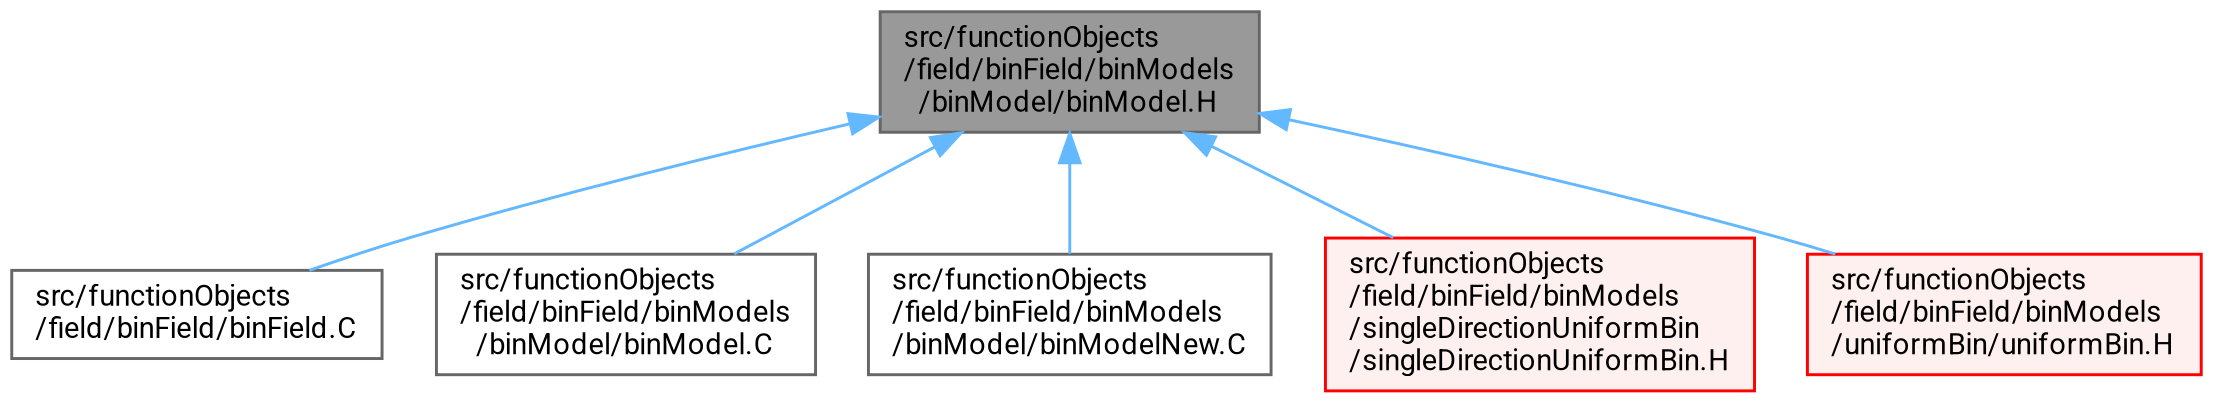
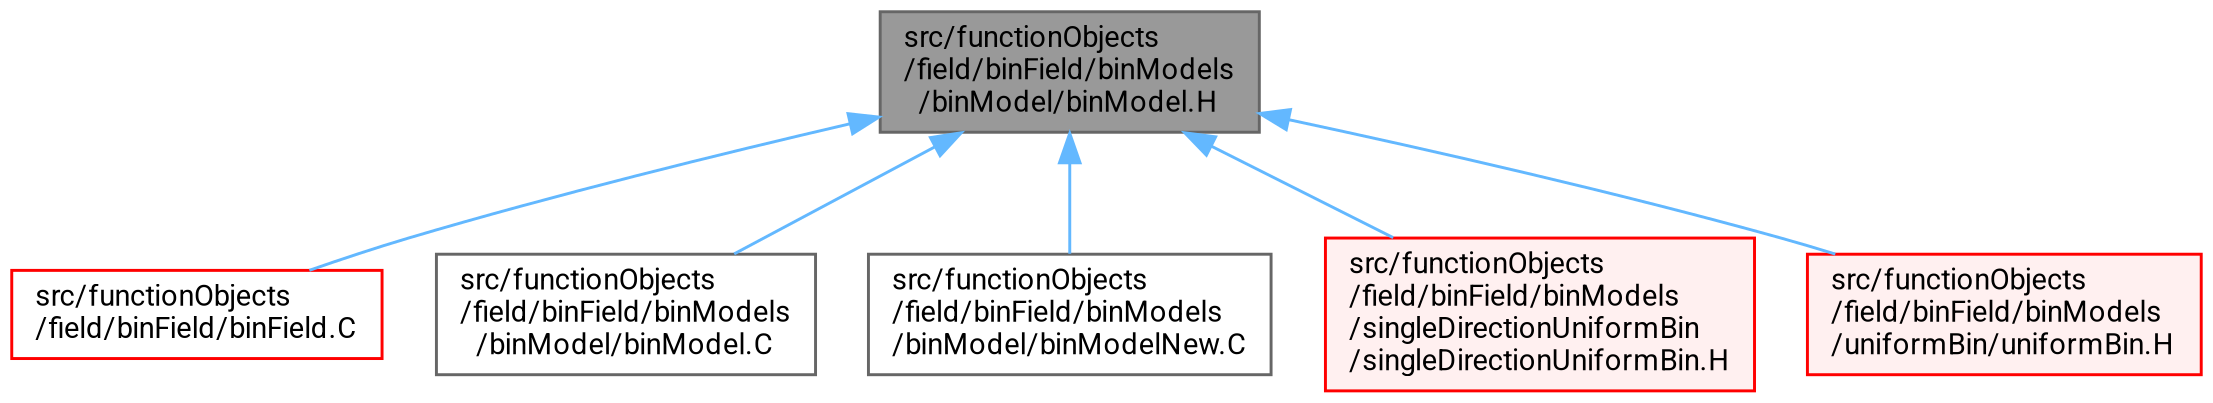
(197, 314) -> (197, 314)
